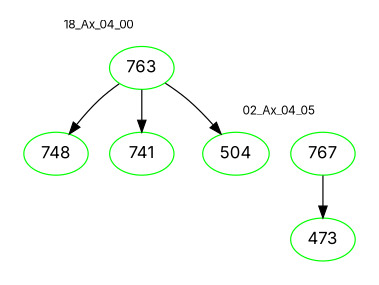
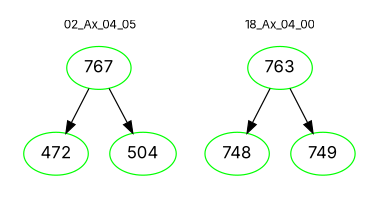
(201, 112) -> (118, 105)
(142, 154) -> (323, 154)
(323, 240) -> (56, 154)
